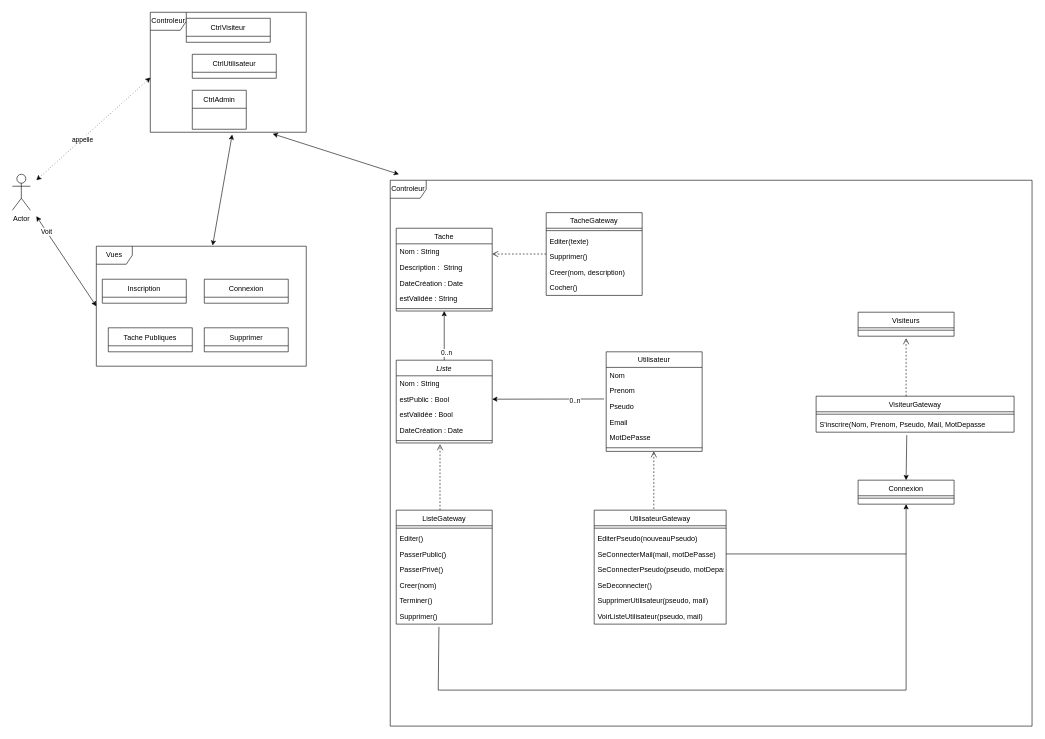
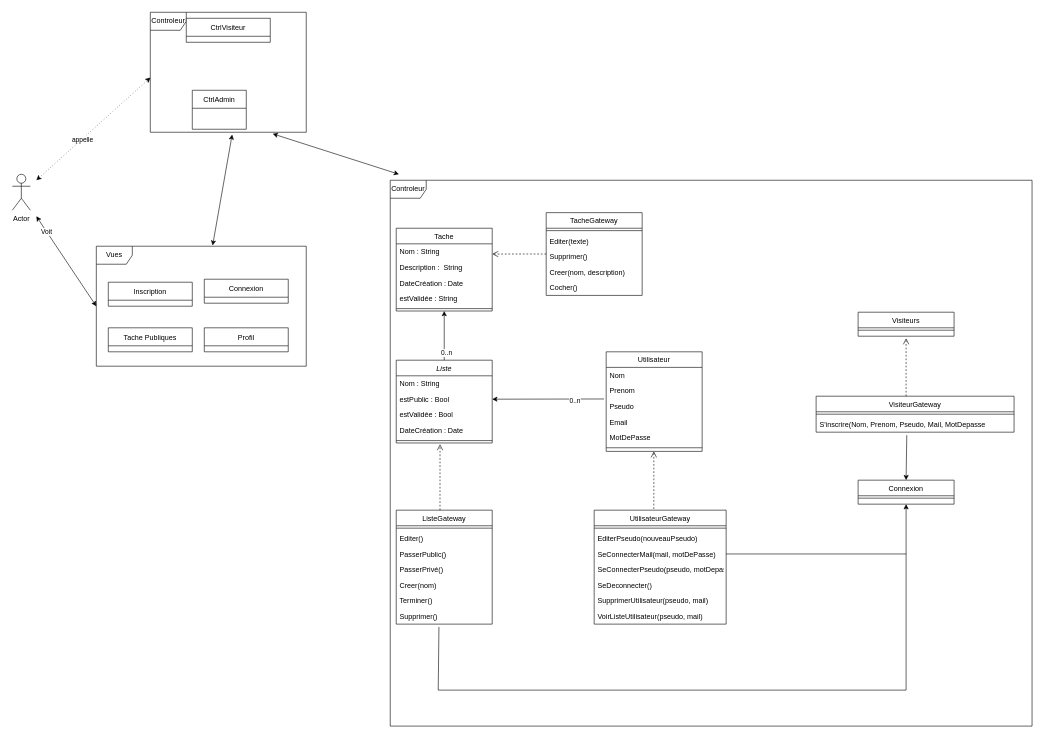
(234, 66) -> none
(144, 291) -> (150, 294)
(246, 337) -> (246, 337)
